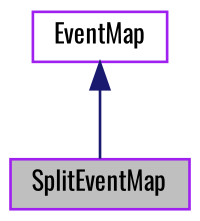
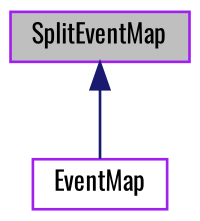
(100, 124) -> (100, 124)
